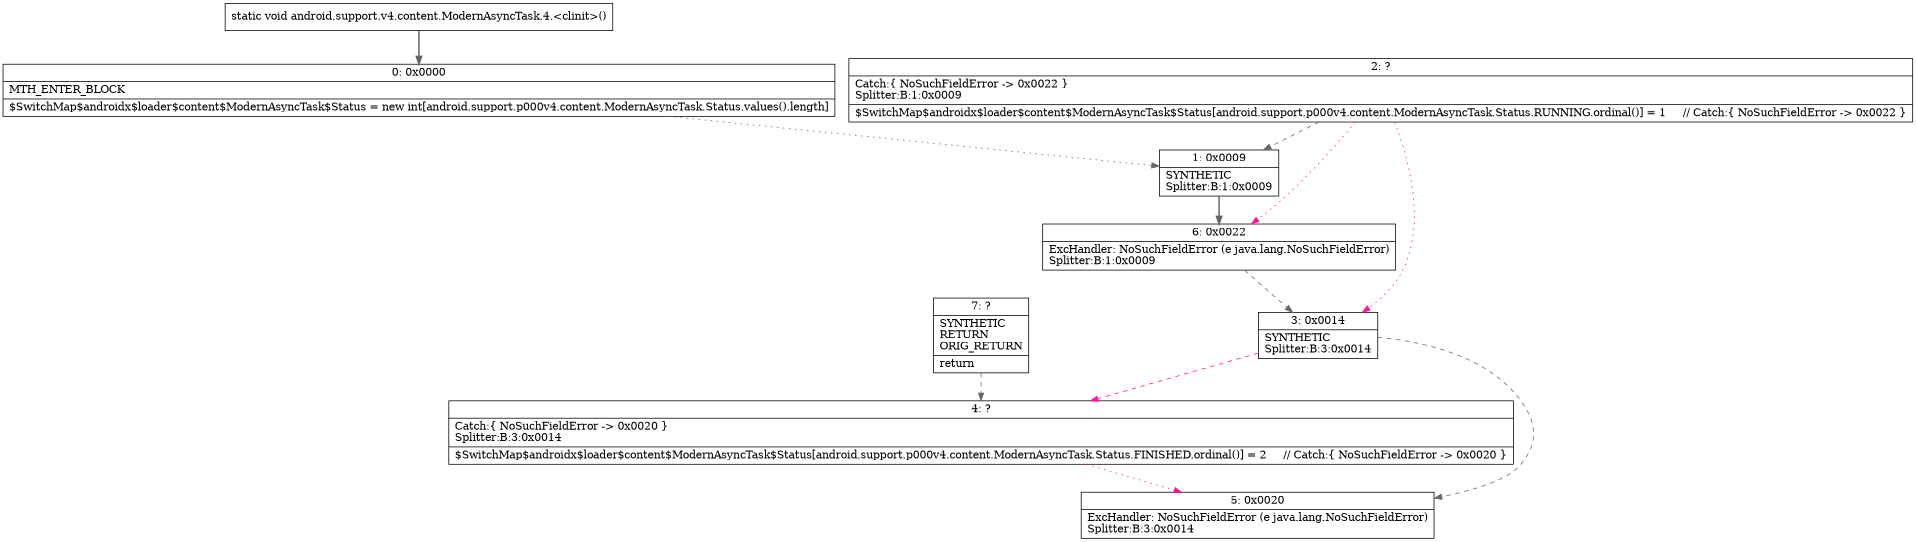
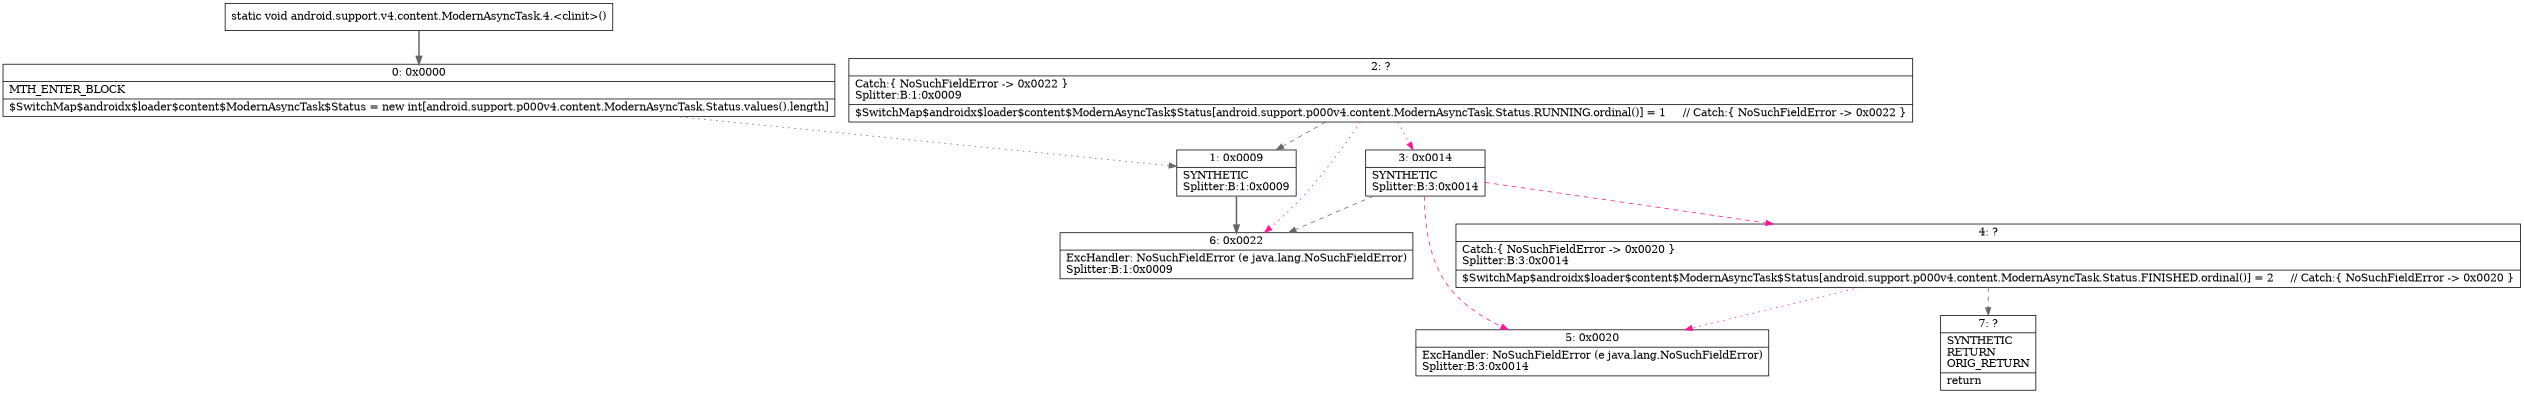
(1266, 289) -> (1335, 213)
(981, 383) -> (1988, 298)
(1519, 399) -> (1441, 275)
